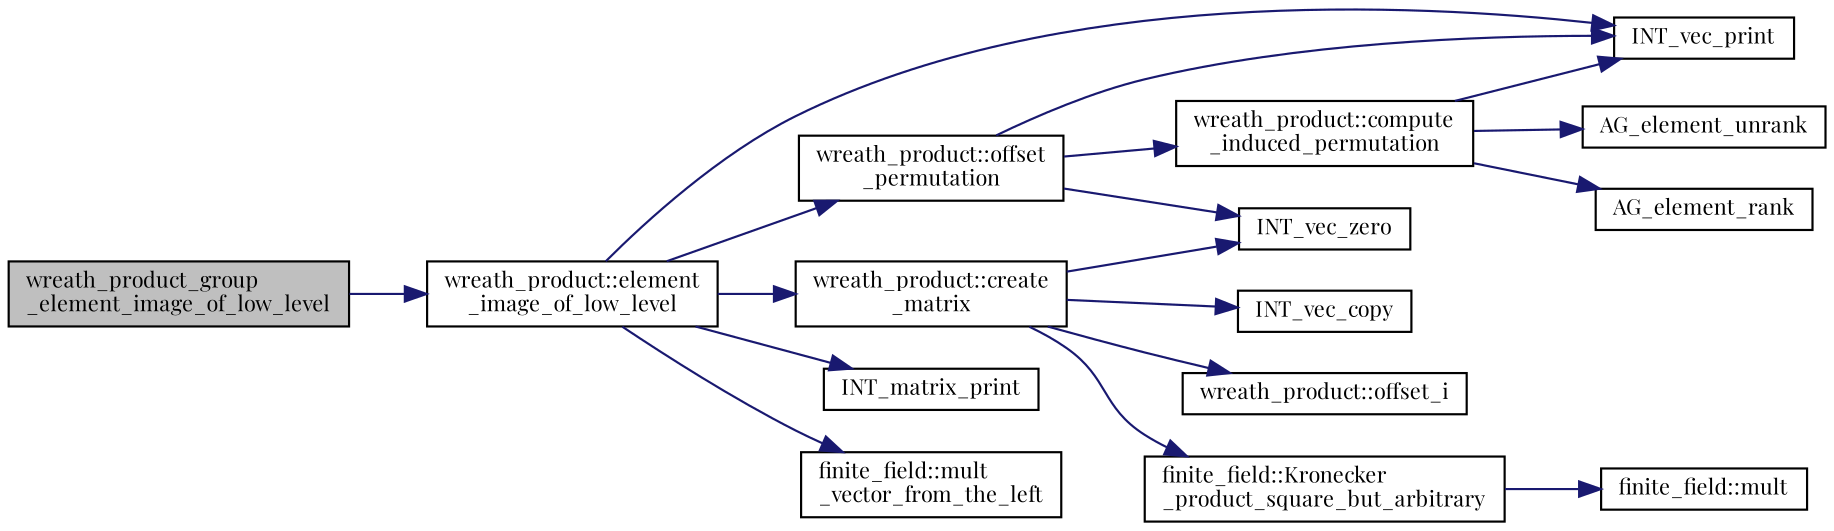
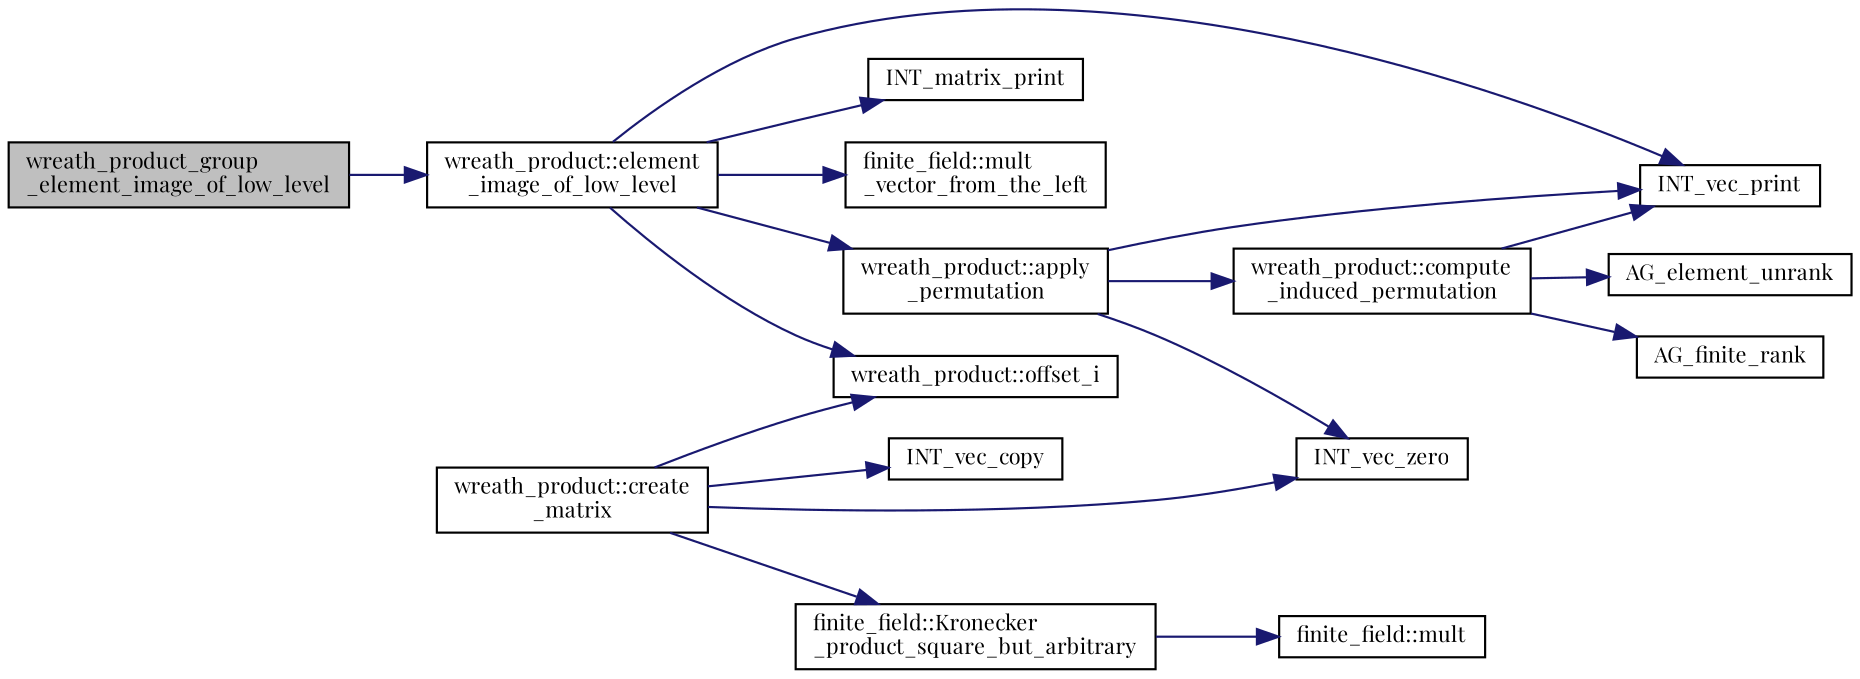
(931, 168) -> (976, 281)
(1704, 209) -> (1730, 357)
(746, 294) -> (715, 289)
